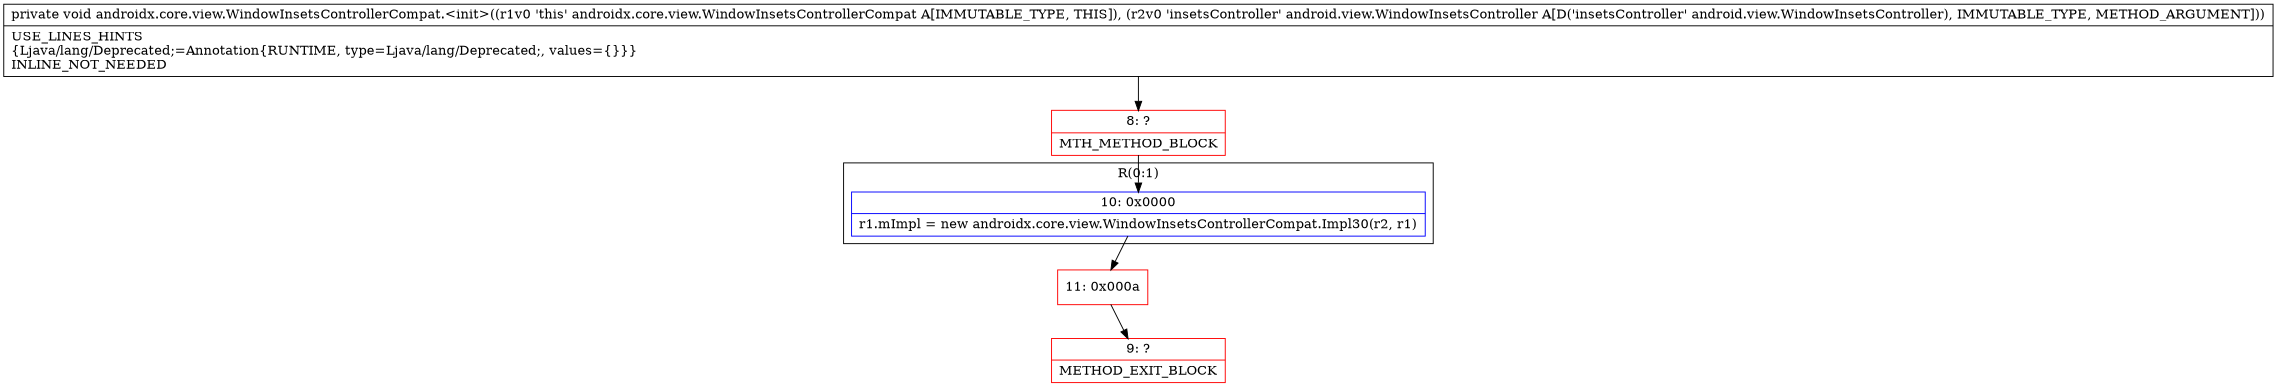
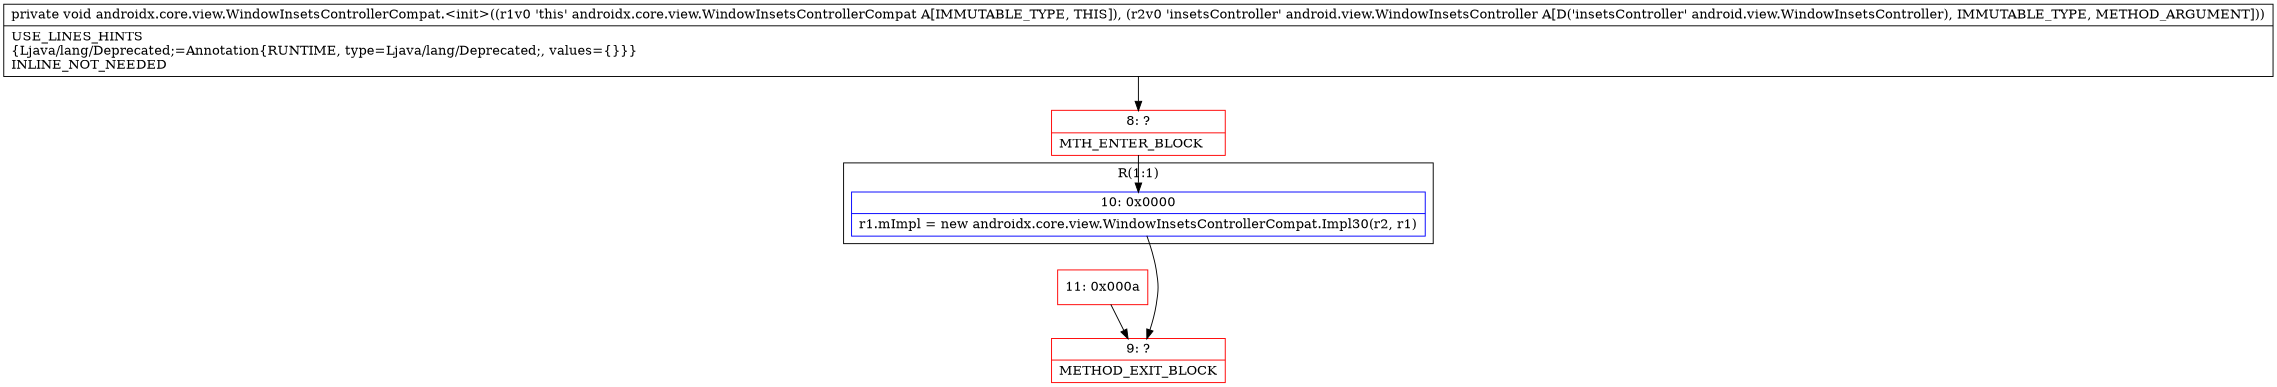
(1138, 144) -> (1131, 144)
(1138, 174) -> (1138, 174)
(1121, 249) -> (1158, 283)
